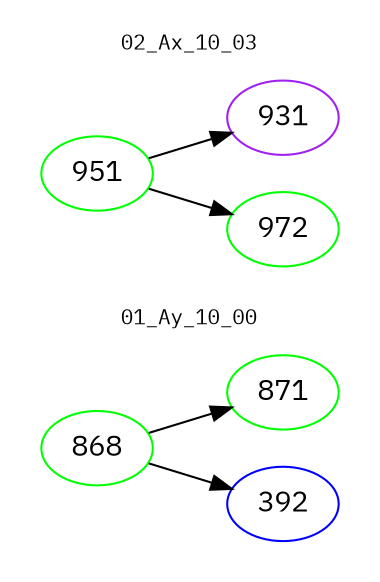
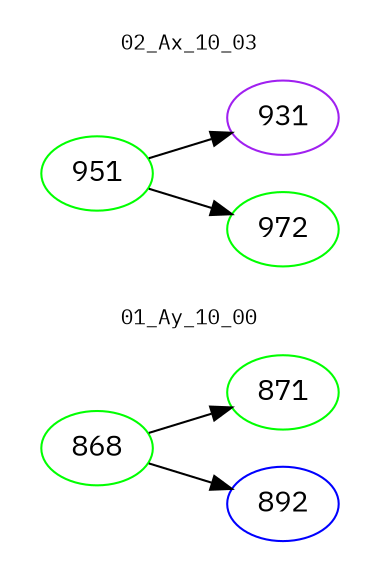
(283, 504) -> (283, 504)
